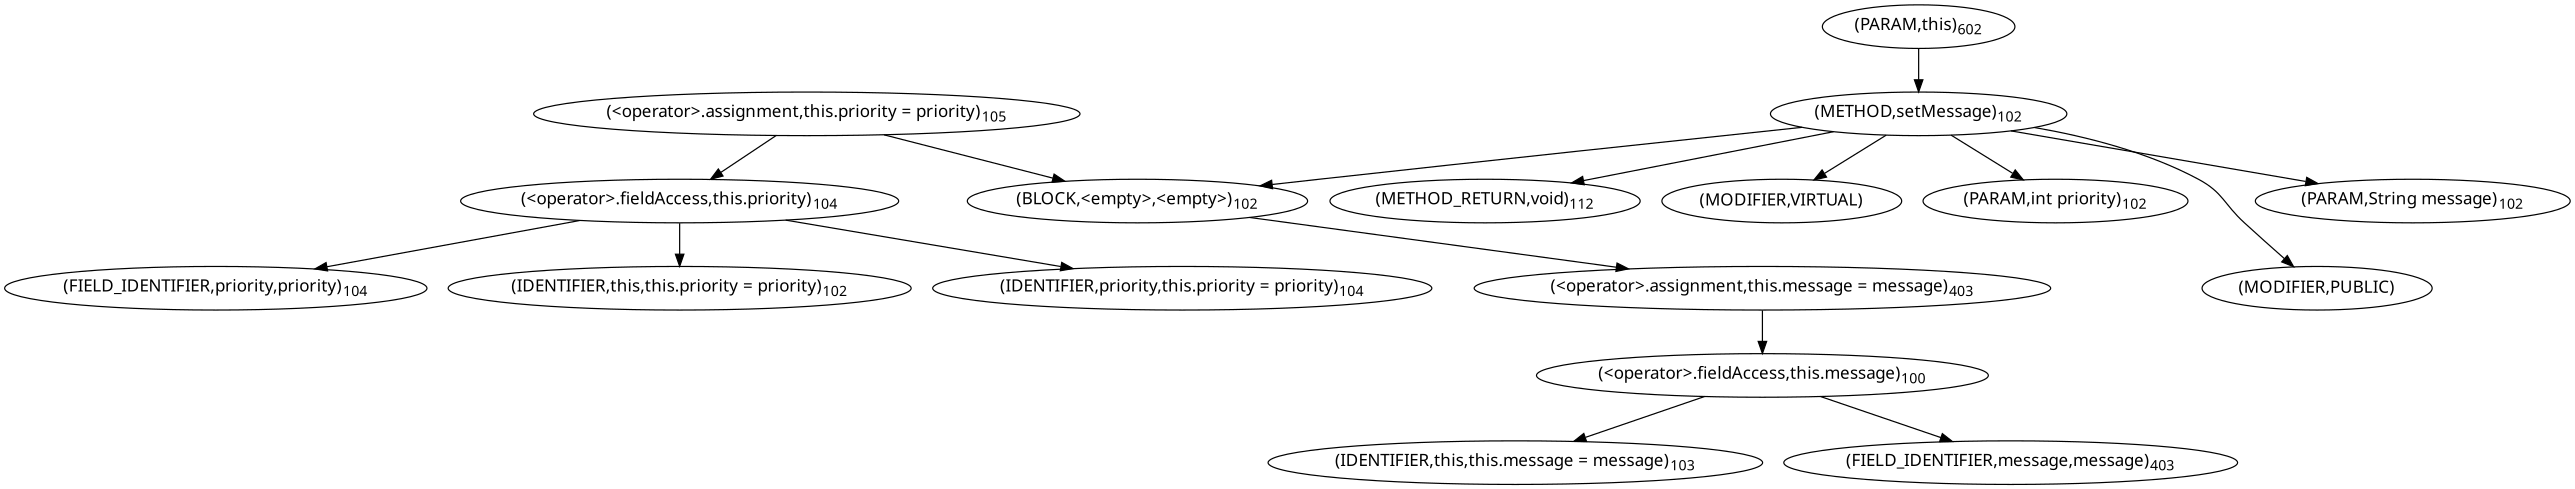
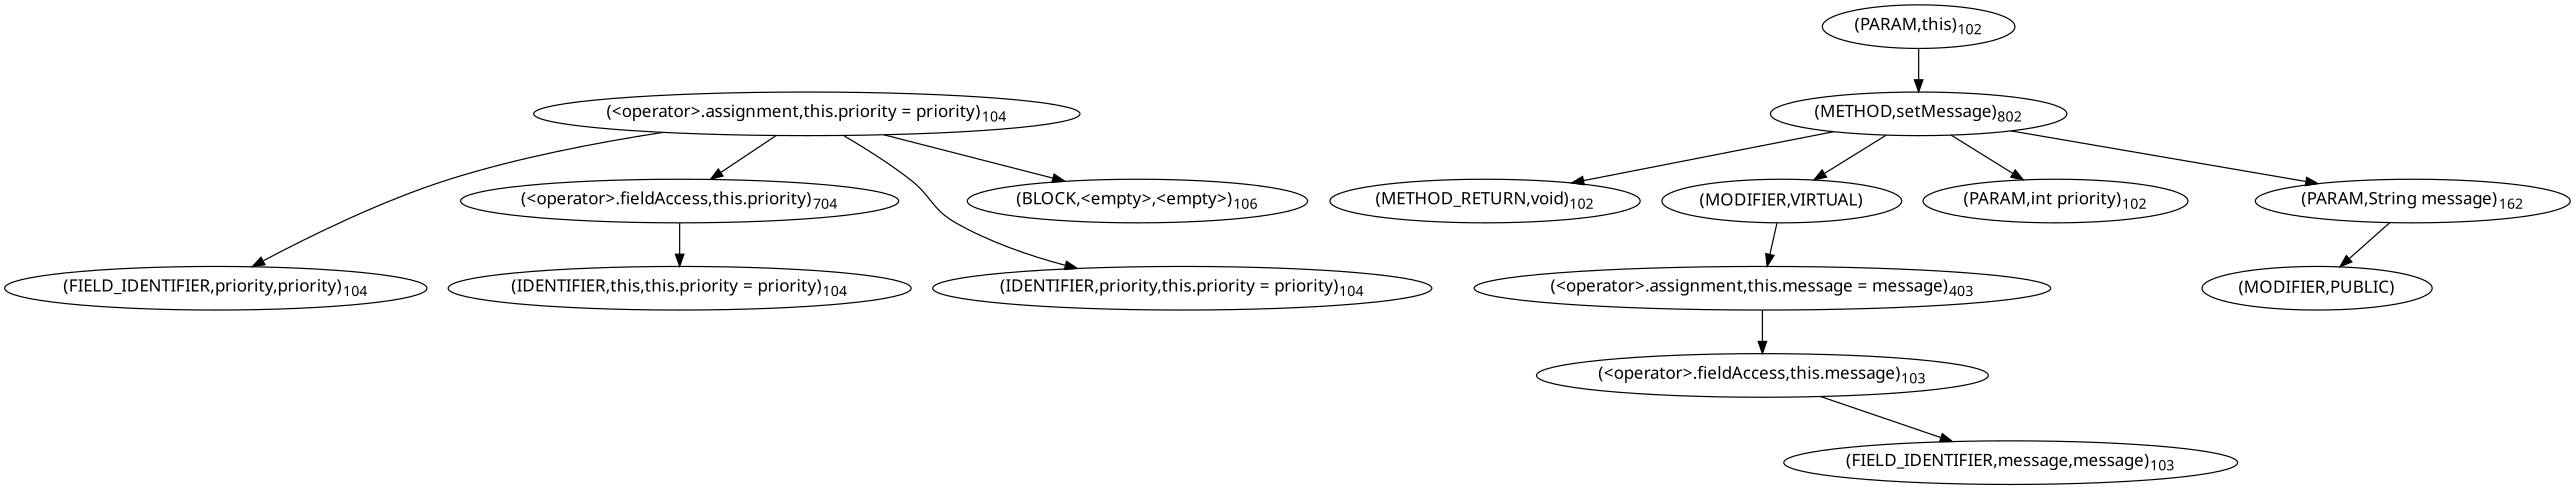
(1970, 25) -> (1970, 25)
(995, 112) -> (995, 112)
(2010, 112) -> (2010, 112)
(1537, 156) -> none
(2174, 167) -> (2369, 241)
(826, 199) -> (826, 199)
(1246, 199) -> (1246, 199)
(1582, 199) -> (1582, 199)
(2511, 199) -> (2511, 199)
(1433, 242) -> (1773, 239)
(923, 243) -> (945, 216)
(453, 244) -> (457, 177)
(835, 286) -> (835, 286)
(1914, 374) -> (1914, 374)
(2163, 461) -> (2163, 461)
(1515, 463) -> none
